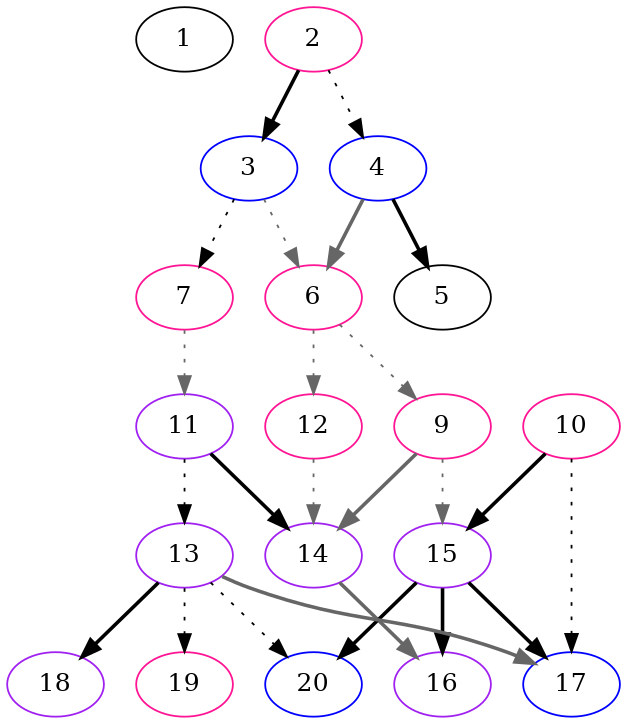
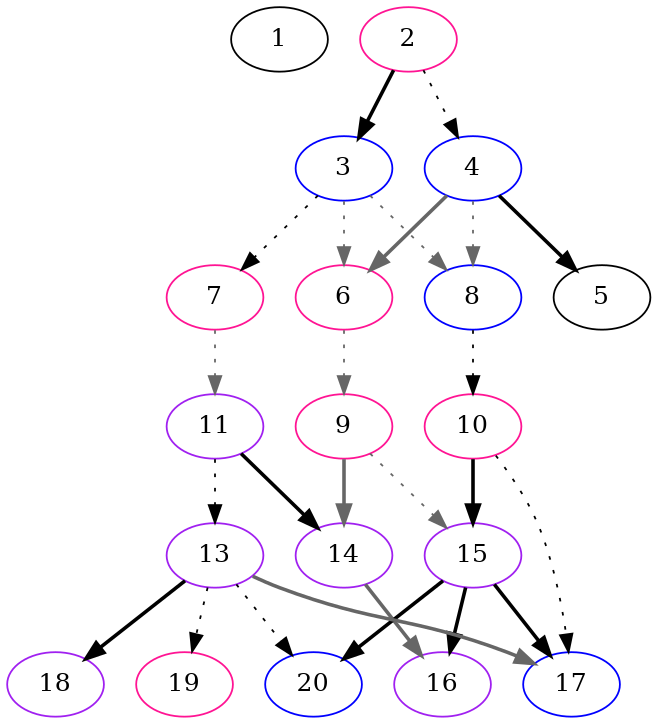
none -> (473, 297)
(314, 426) -> none
